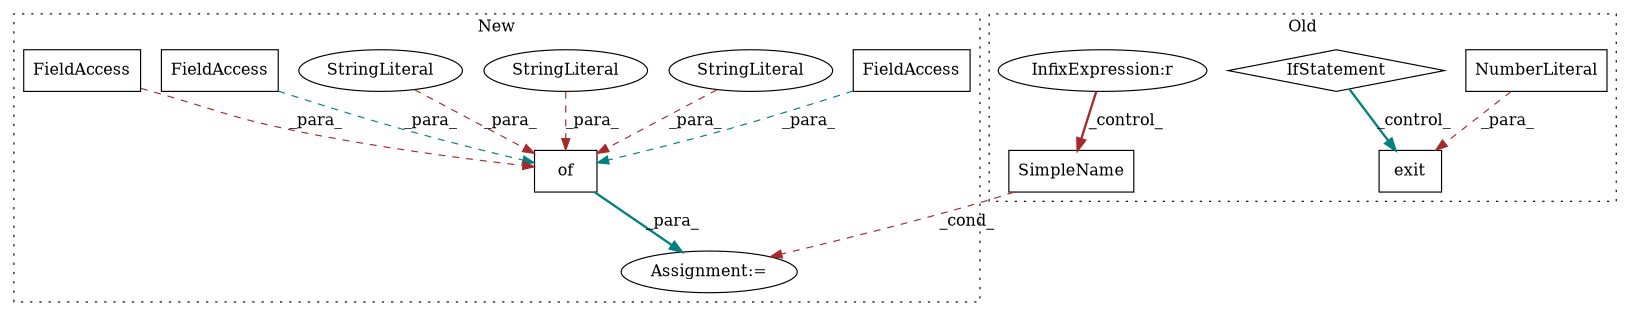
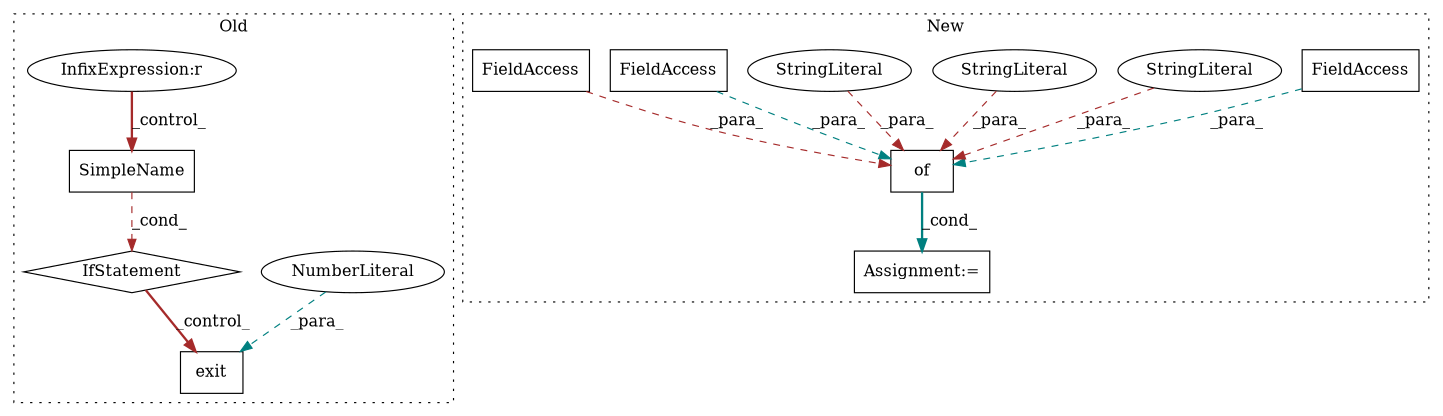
(1536, 71) -> (353, 272)
(1369, 115) -> (167, 316)
(1478, 117) -> (288, 318)
(672, 222) -> (950, 222)
(898, 225) -> (132, 216)
(709, 272) -> (922, 272)
